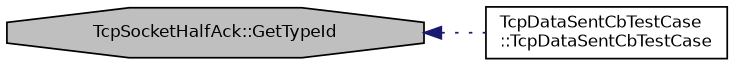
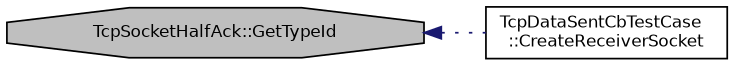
(607, 33) -> (607, 33)
